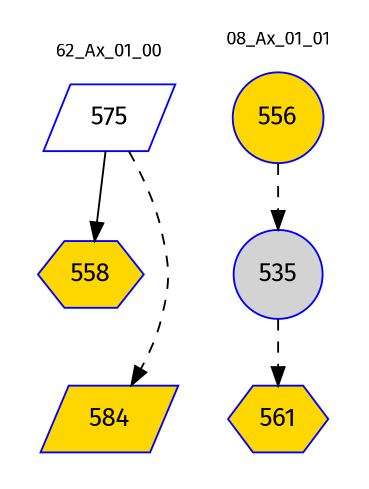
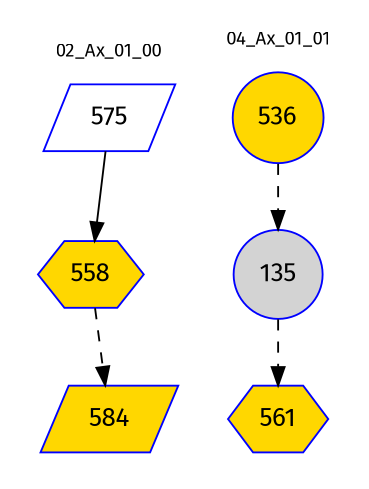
(279, 40) -> (279, 40)
(109, 52) -> (109, 52)
(278, 118) -> (278, 118)
(167, 259) -> (99, 338)
(278, 274) -> (278, 274)
